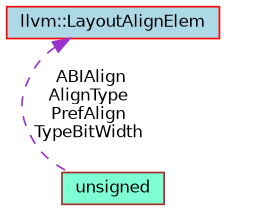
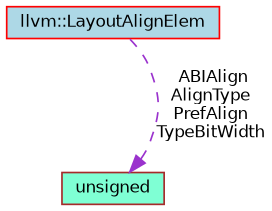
(23, 114) -> (158, 97)
